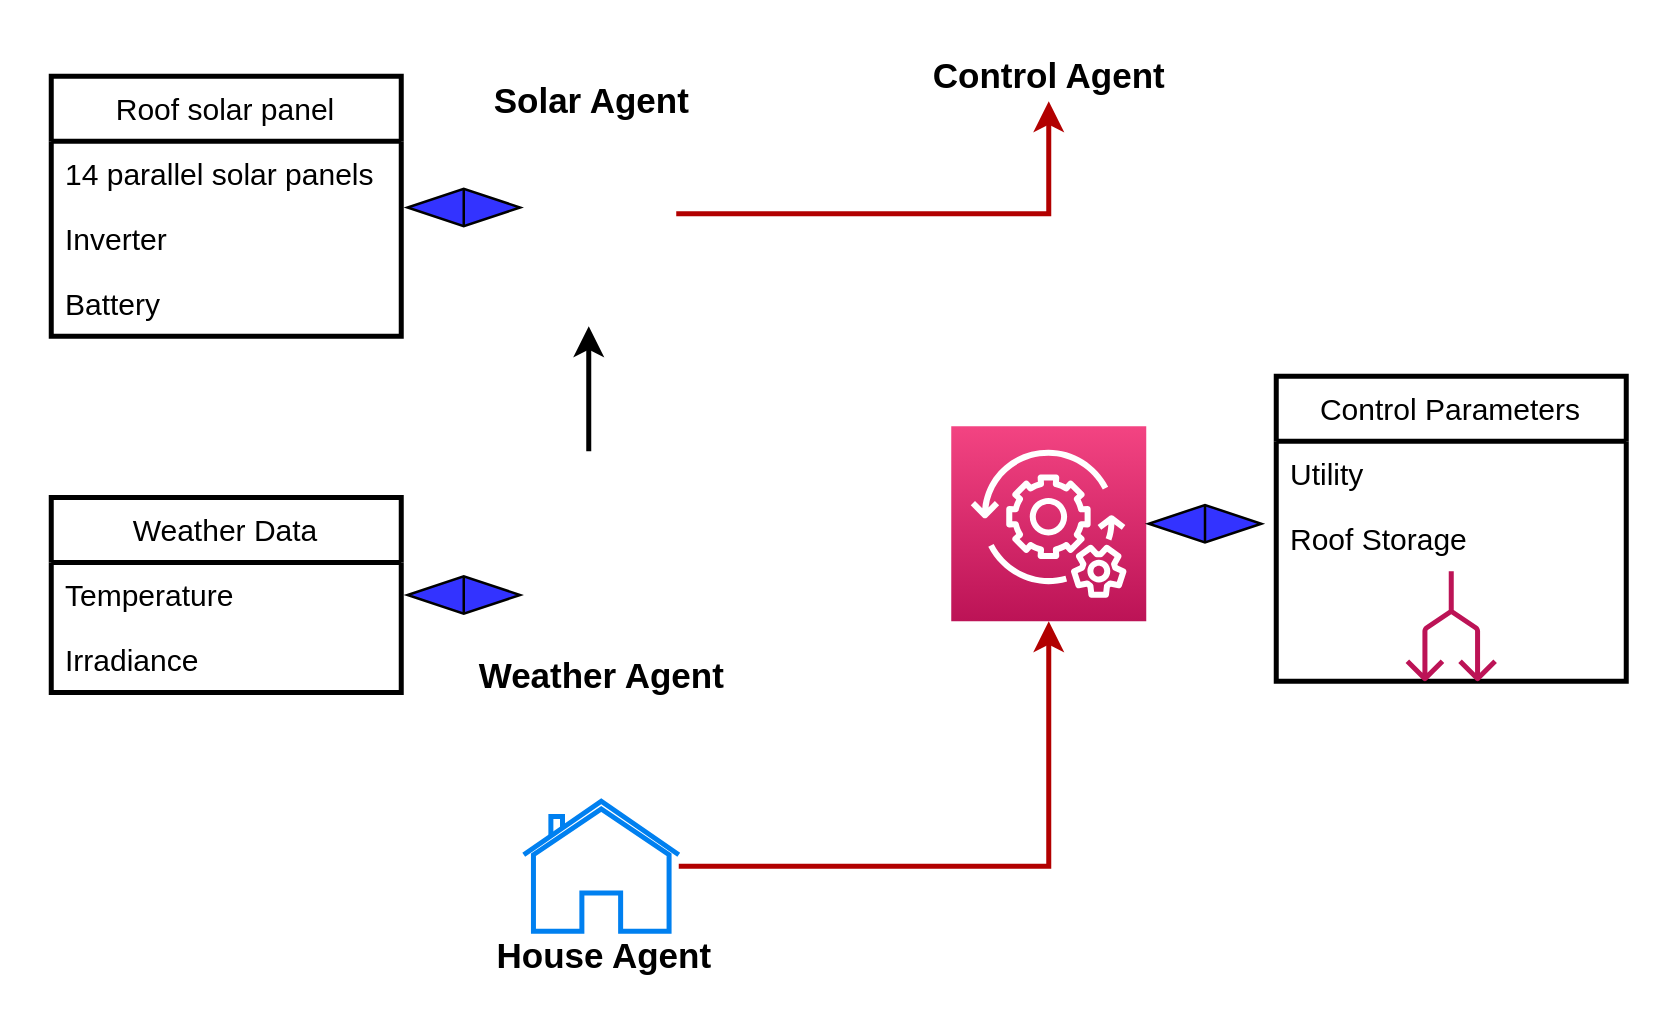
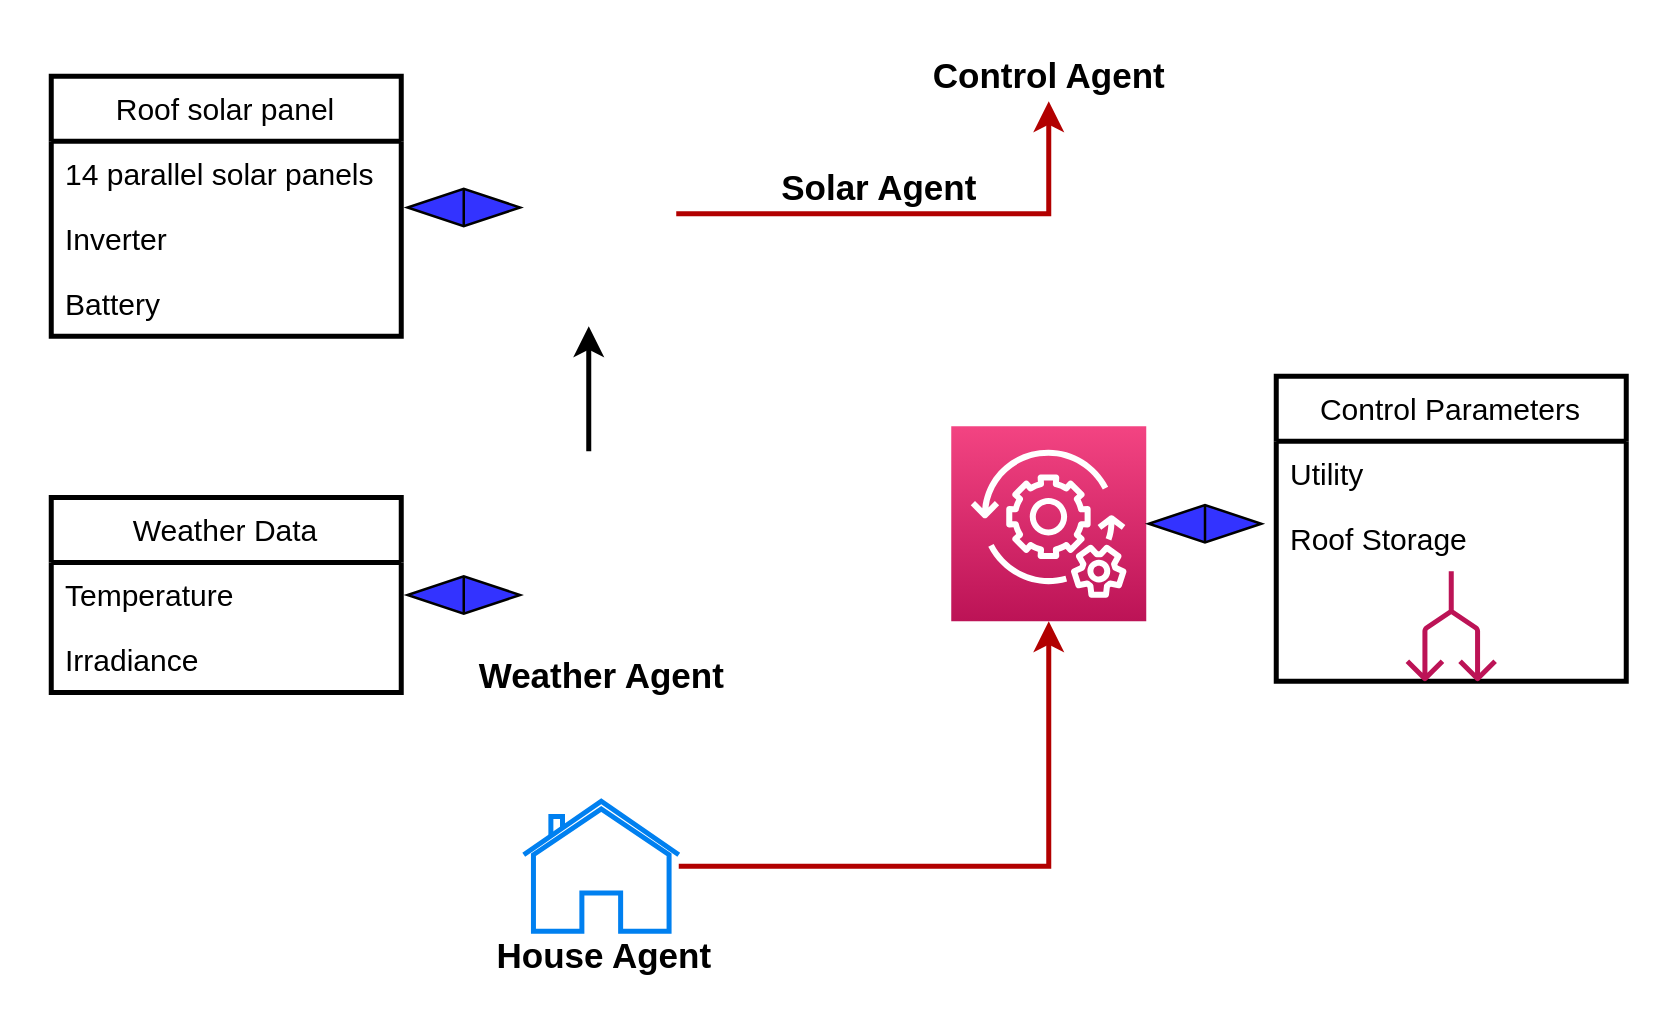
(591, 101) -> (879, 189)
